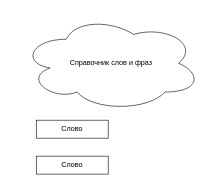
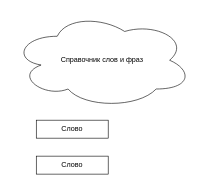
(111, 63) -> (102, 60)
